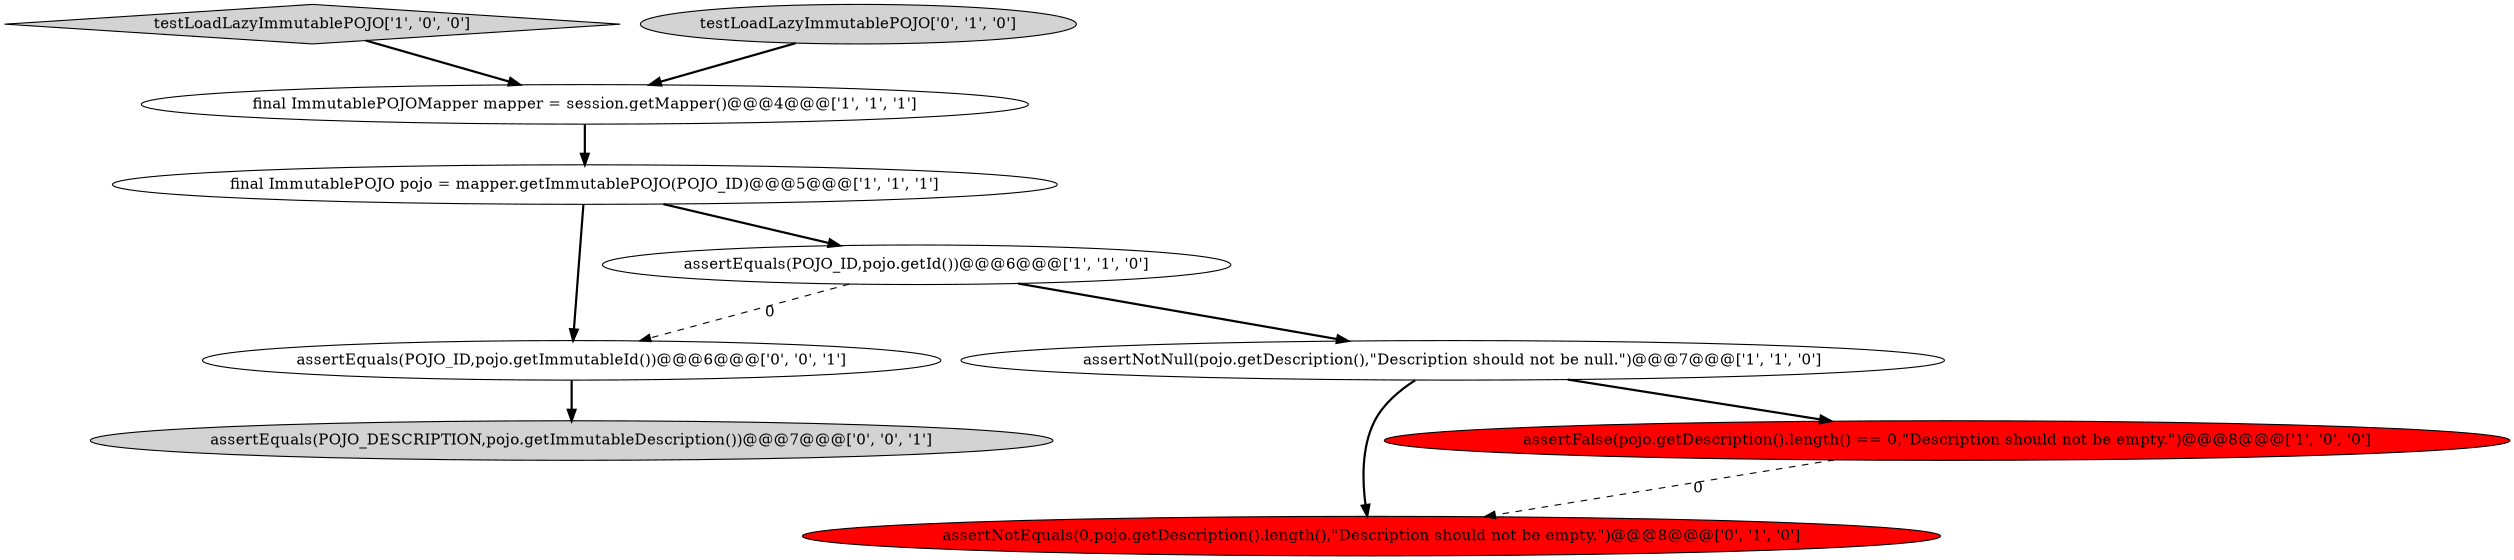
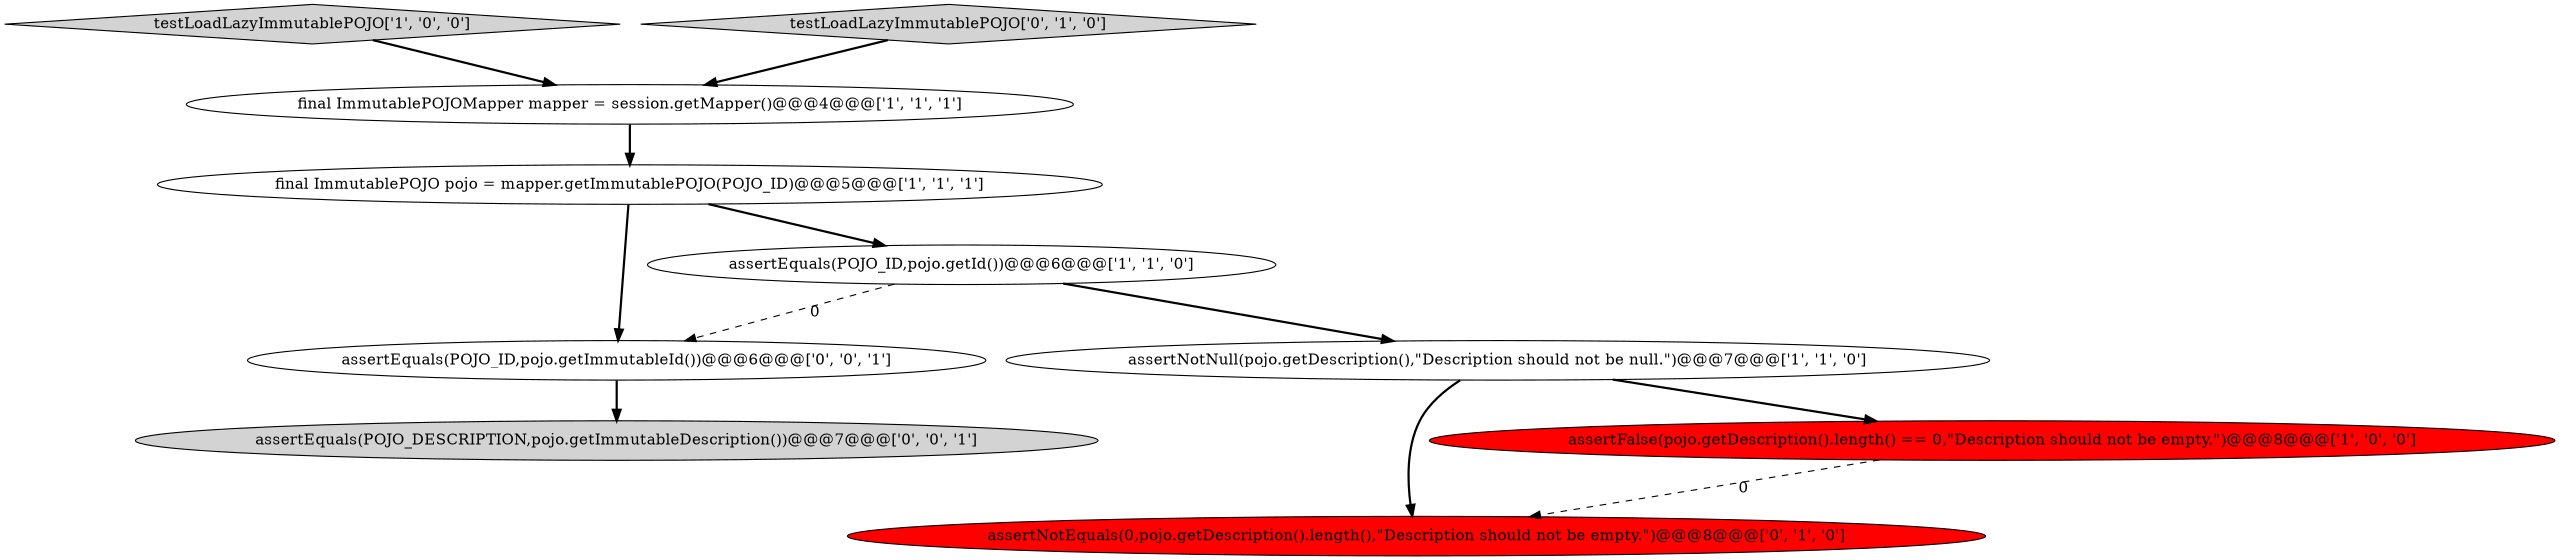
(858, 24) -> (948, 24)
